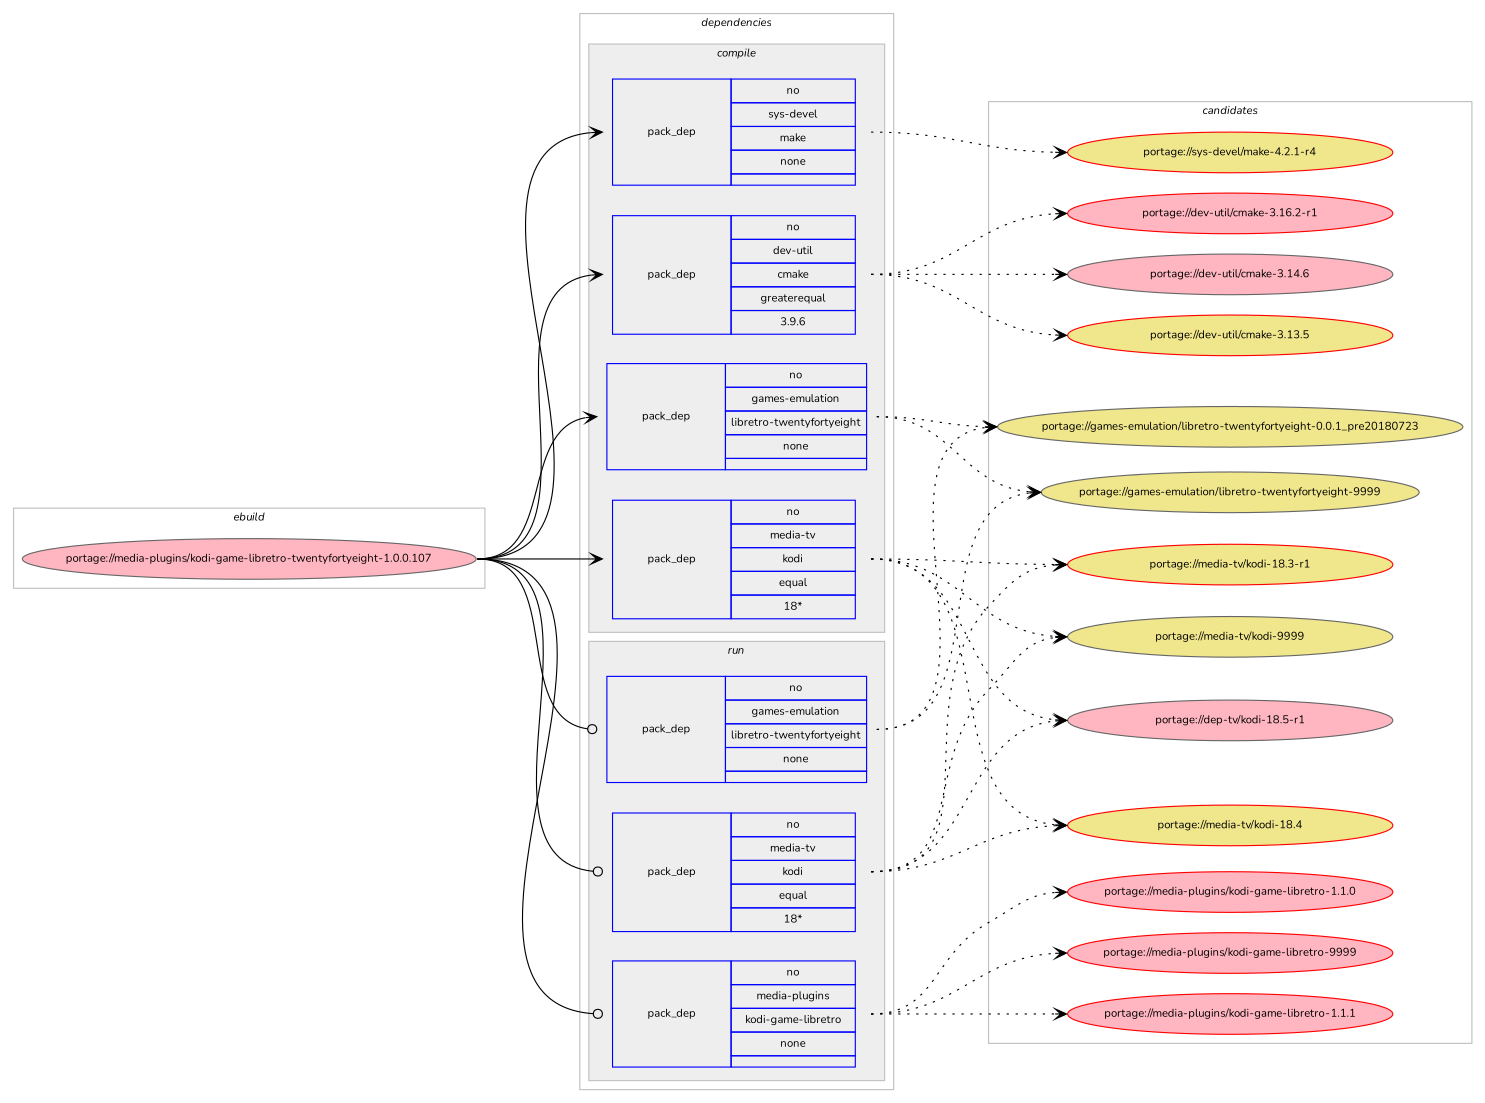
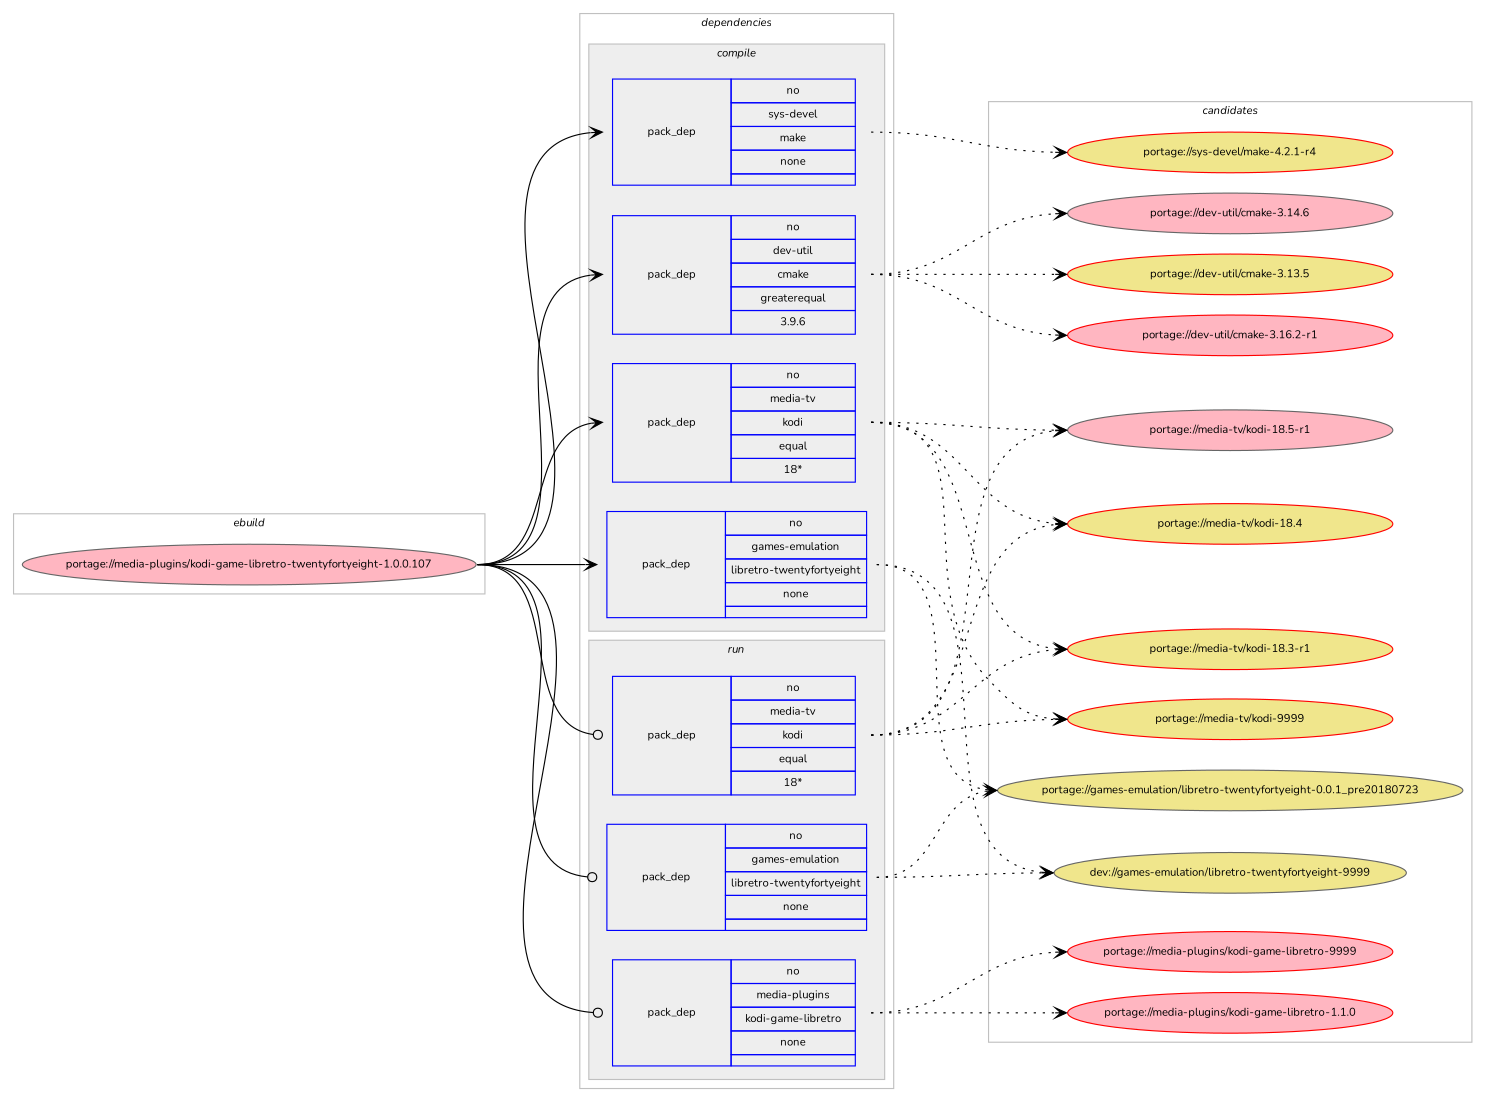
(1230, 492) -> (1230, 873)
(1230, 637) -> (1230, 719)
(1230, 720) -> (1230, 430)
(1230, 1014) -> none
